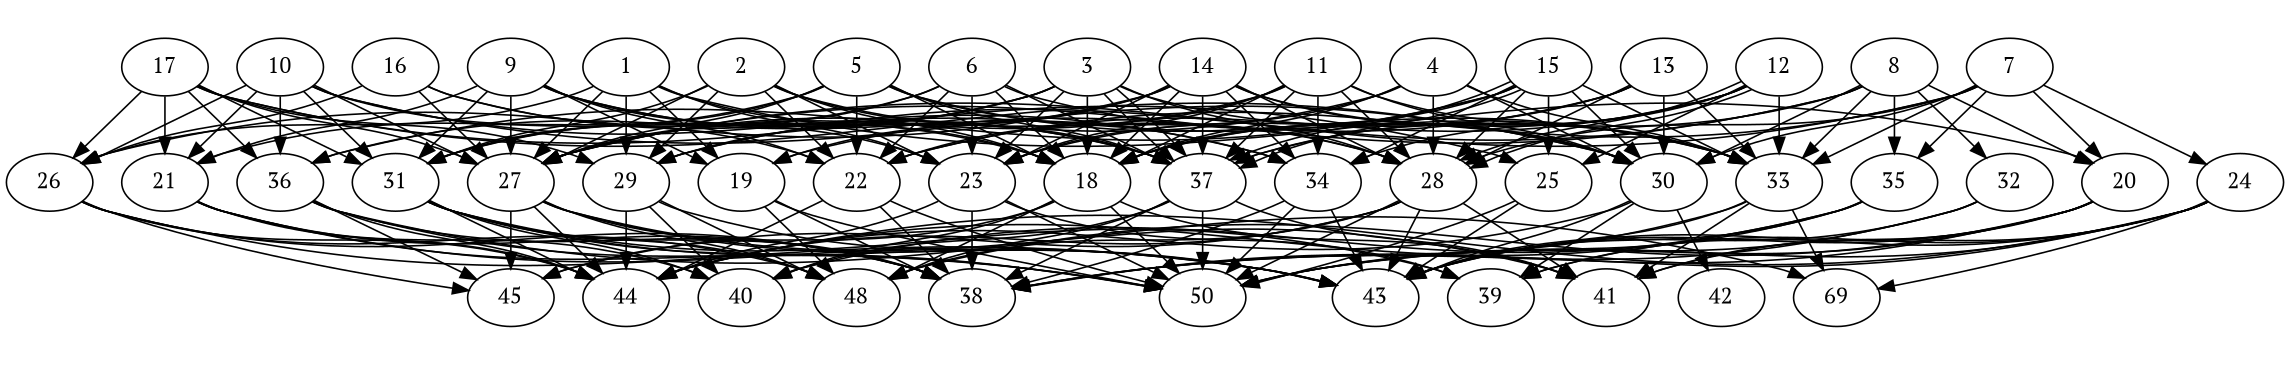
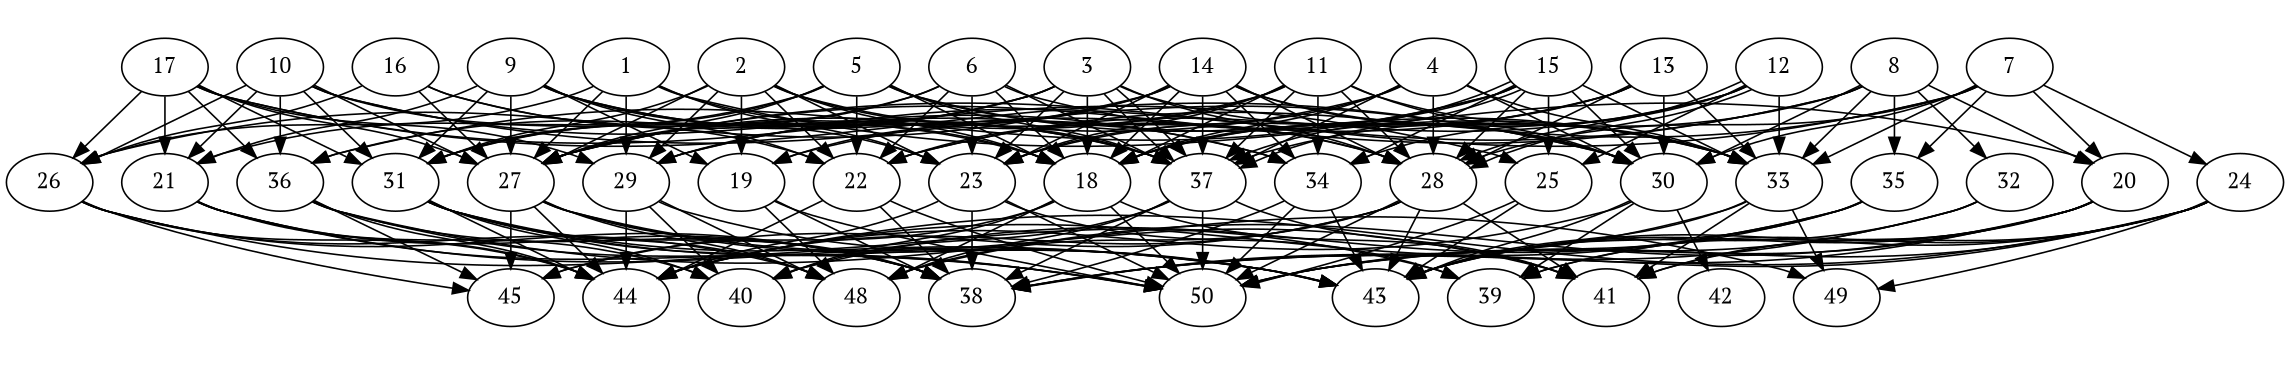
(678, 119) -> (741, 117)
(1499, 125) -> (1325, 121)
(1837, 298) -> (1837, 298)
